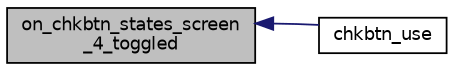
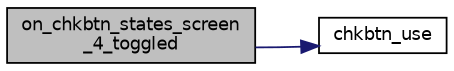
(296, 24) -> (278, 47)
